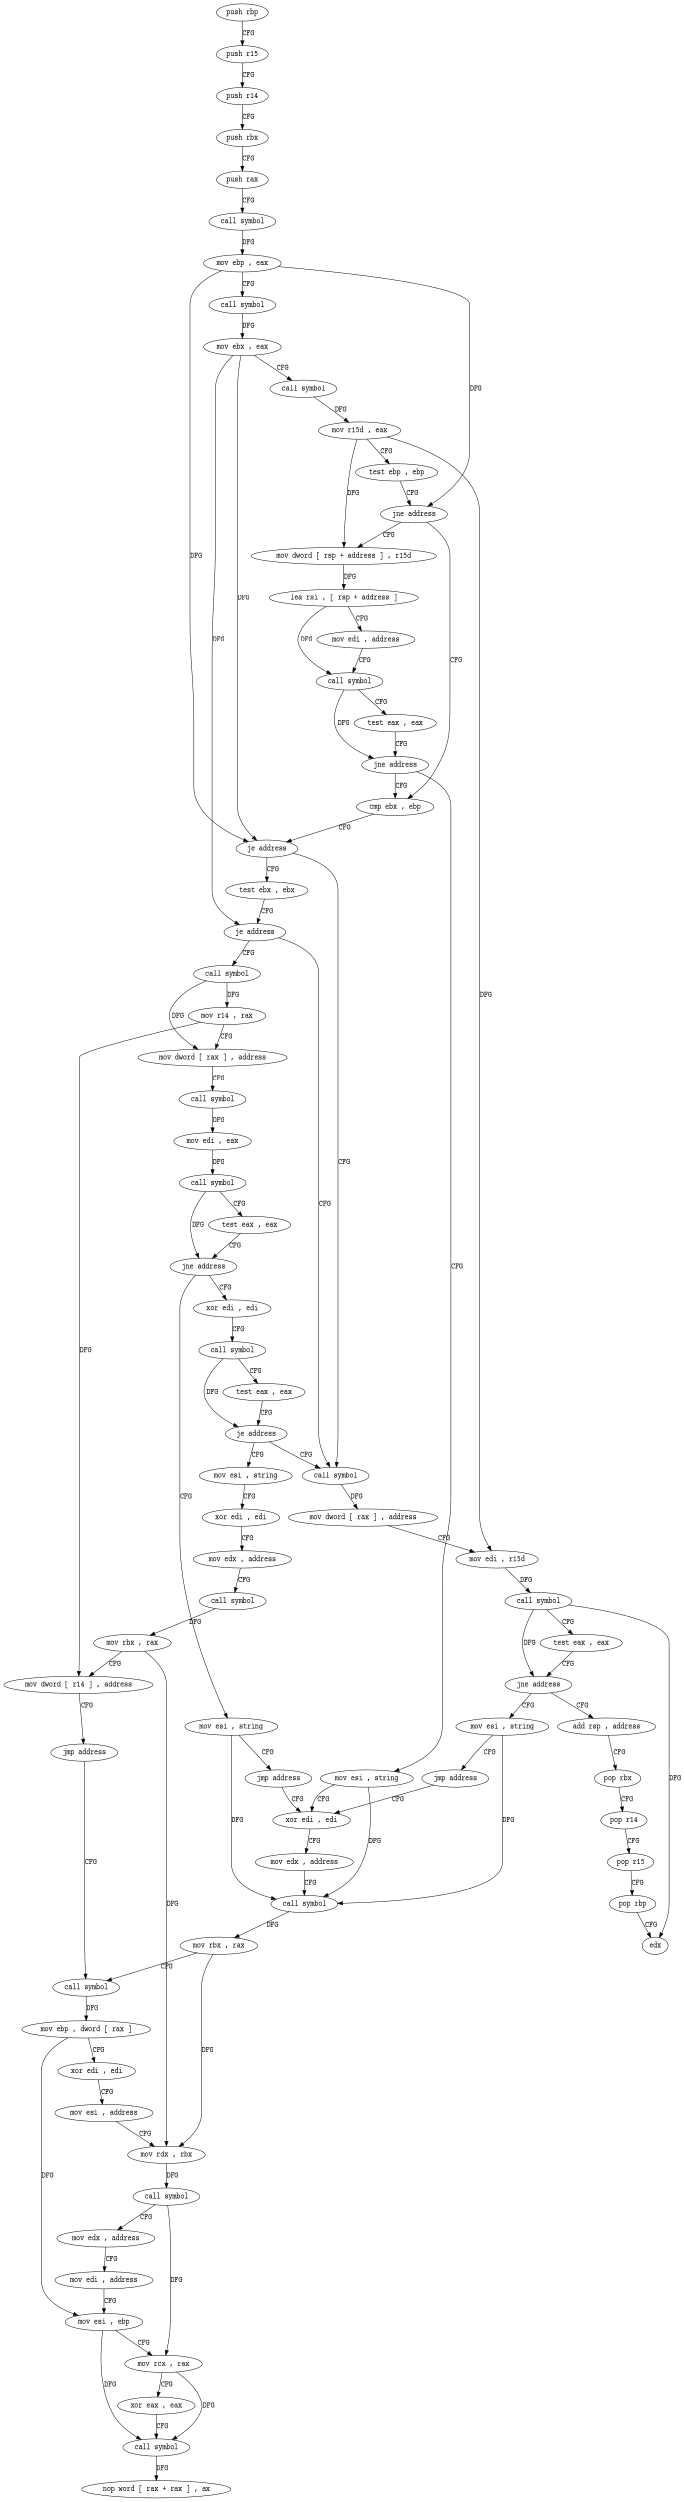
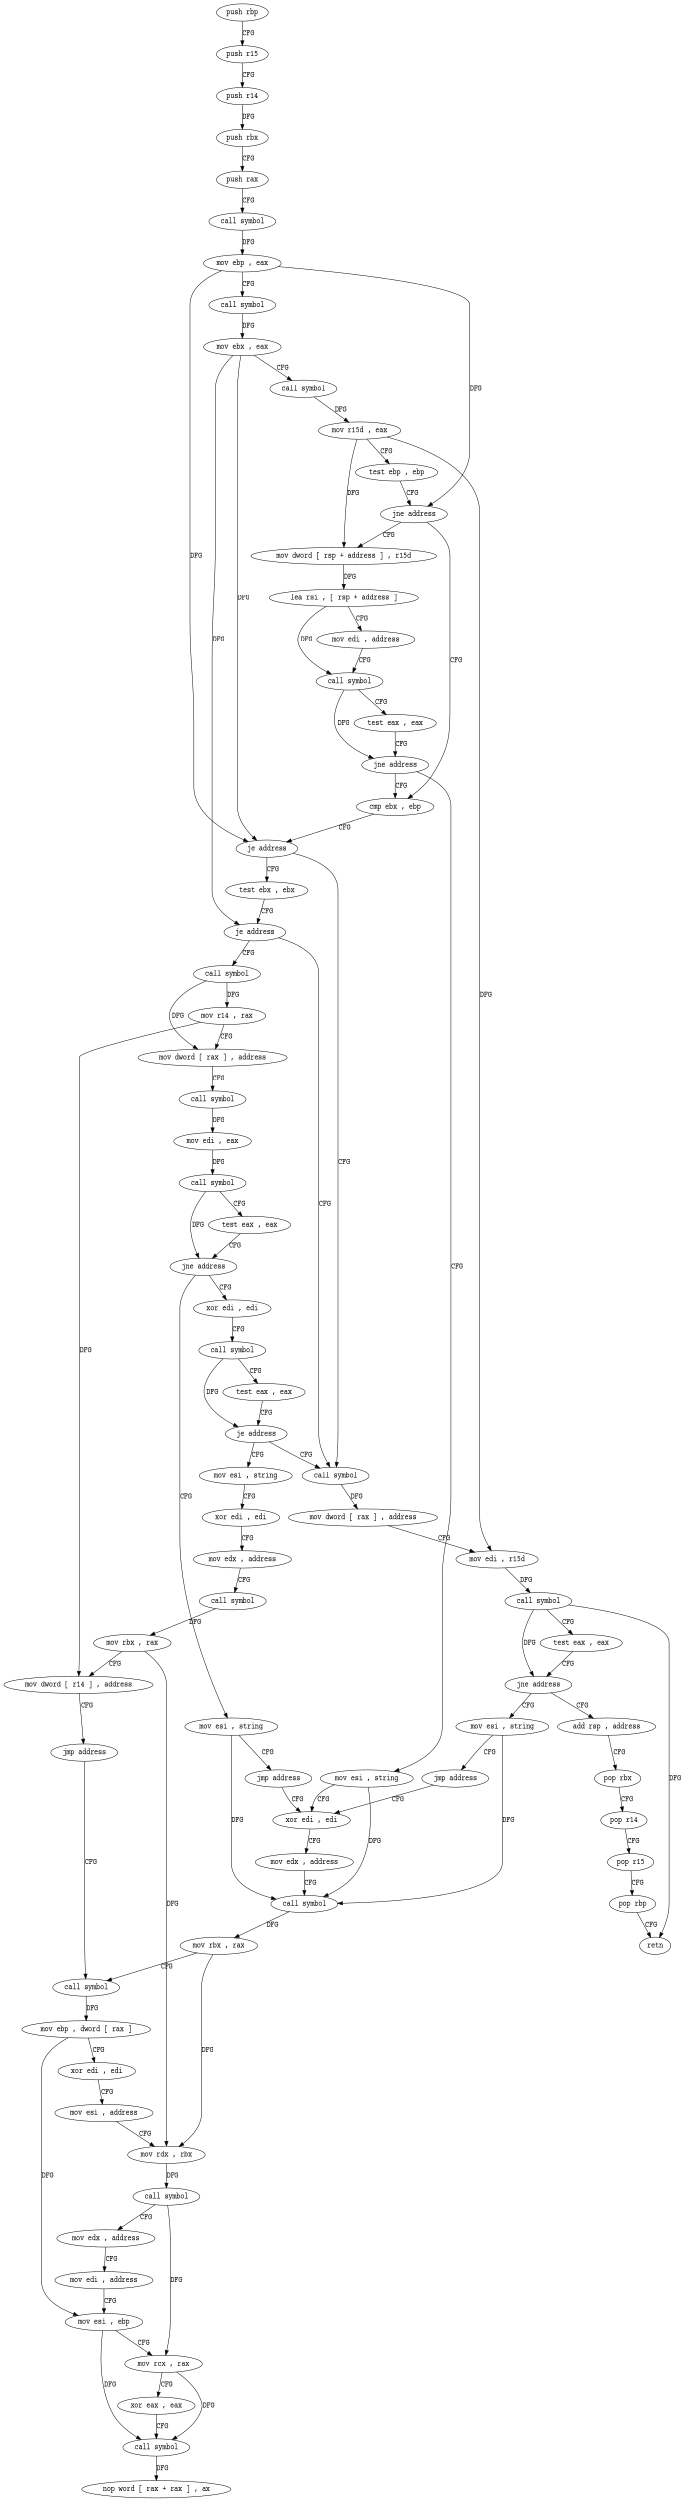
(248, 117) -> (248, 117)
(655, 1946) -> (655, 1946)
